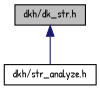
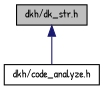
(50, 75) -> (52, 75)
